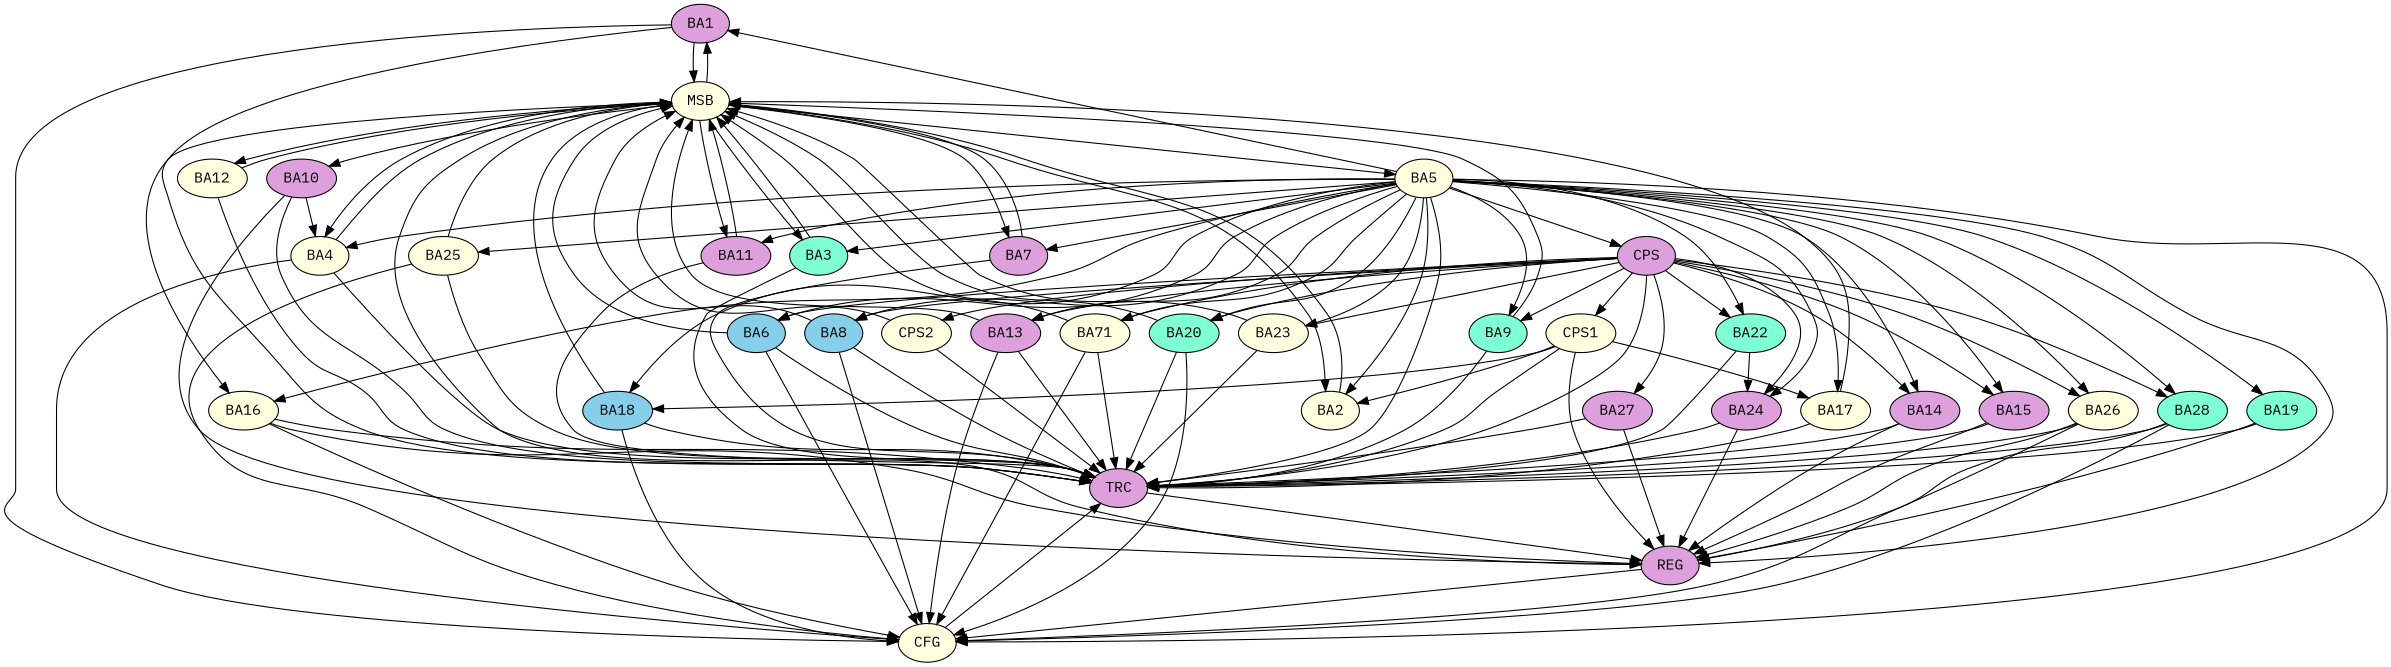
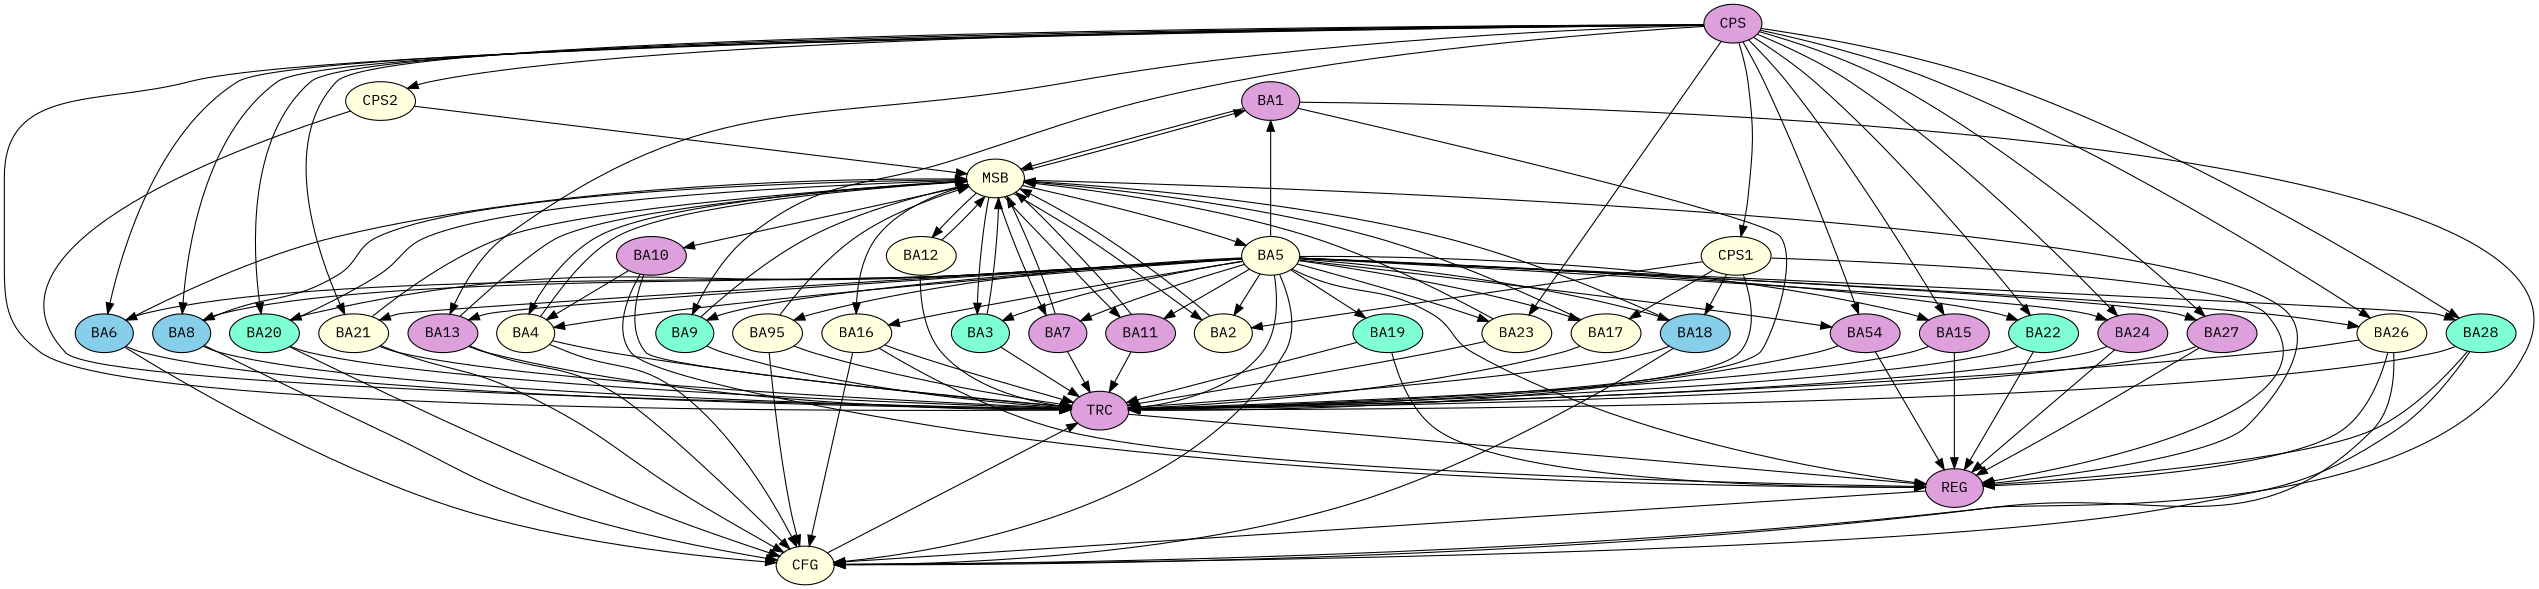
(1538, 218) -> (1743, 280)
(444, 256) -> (768, 333)
(1095, 333) -> (354, 333)
(1749, 367) -> (2002, 406)
(1925, 411) -> (1865, 333)
